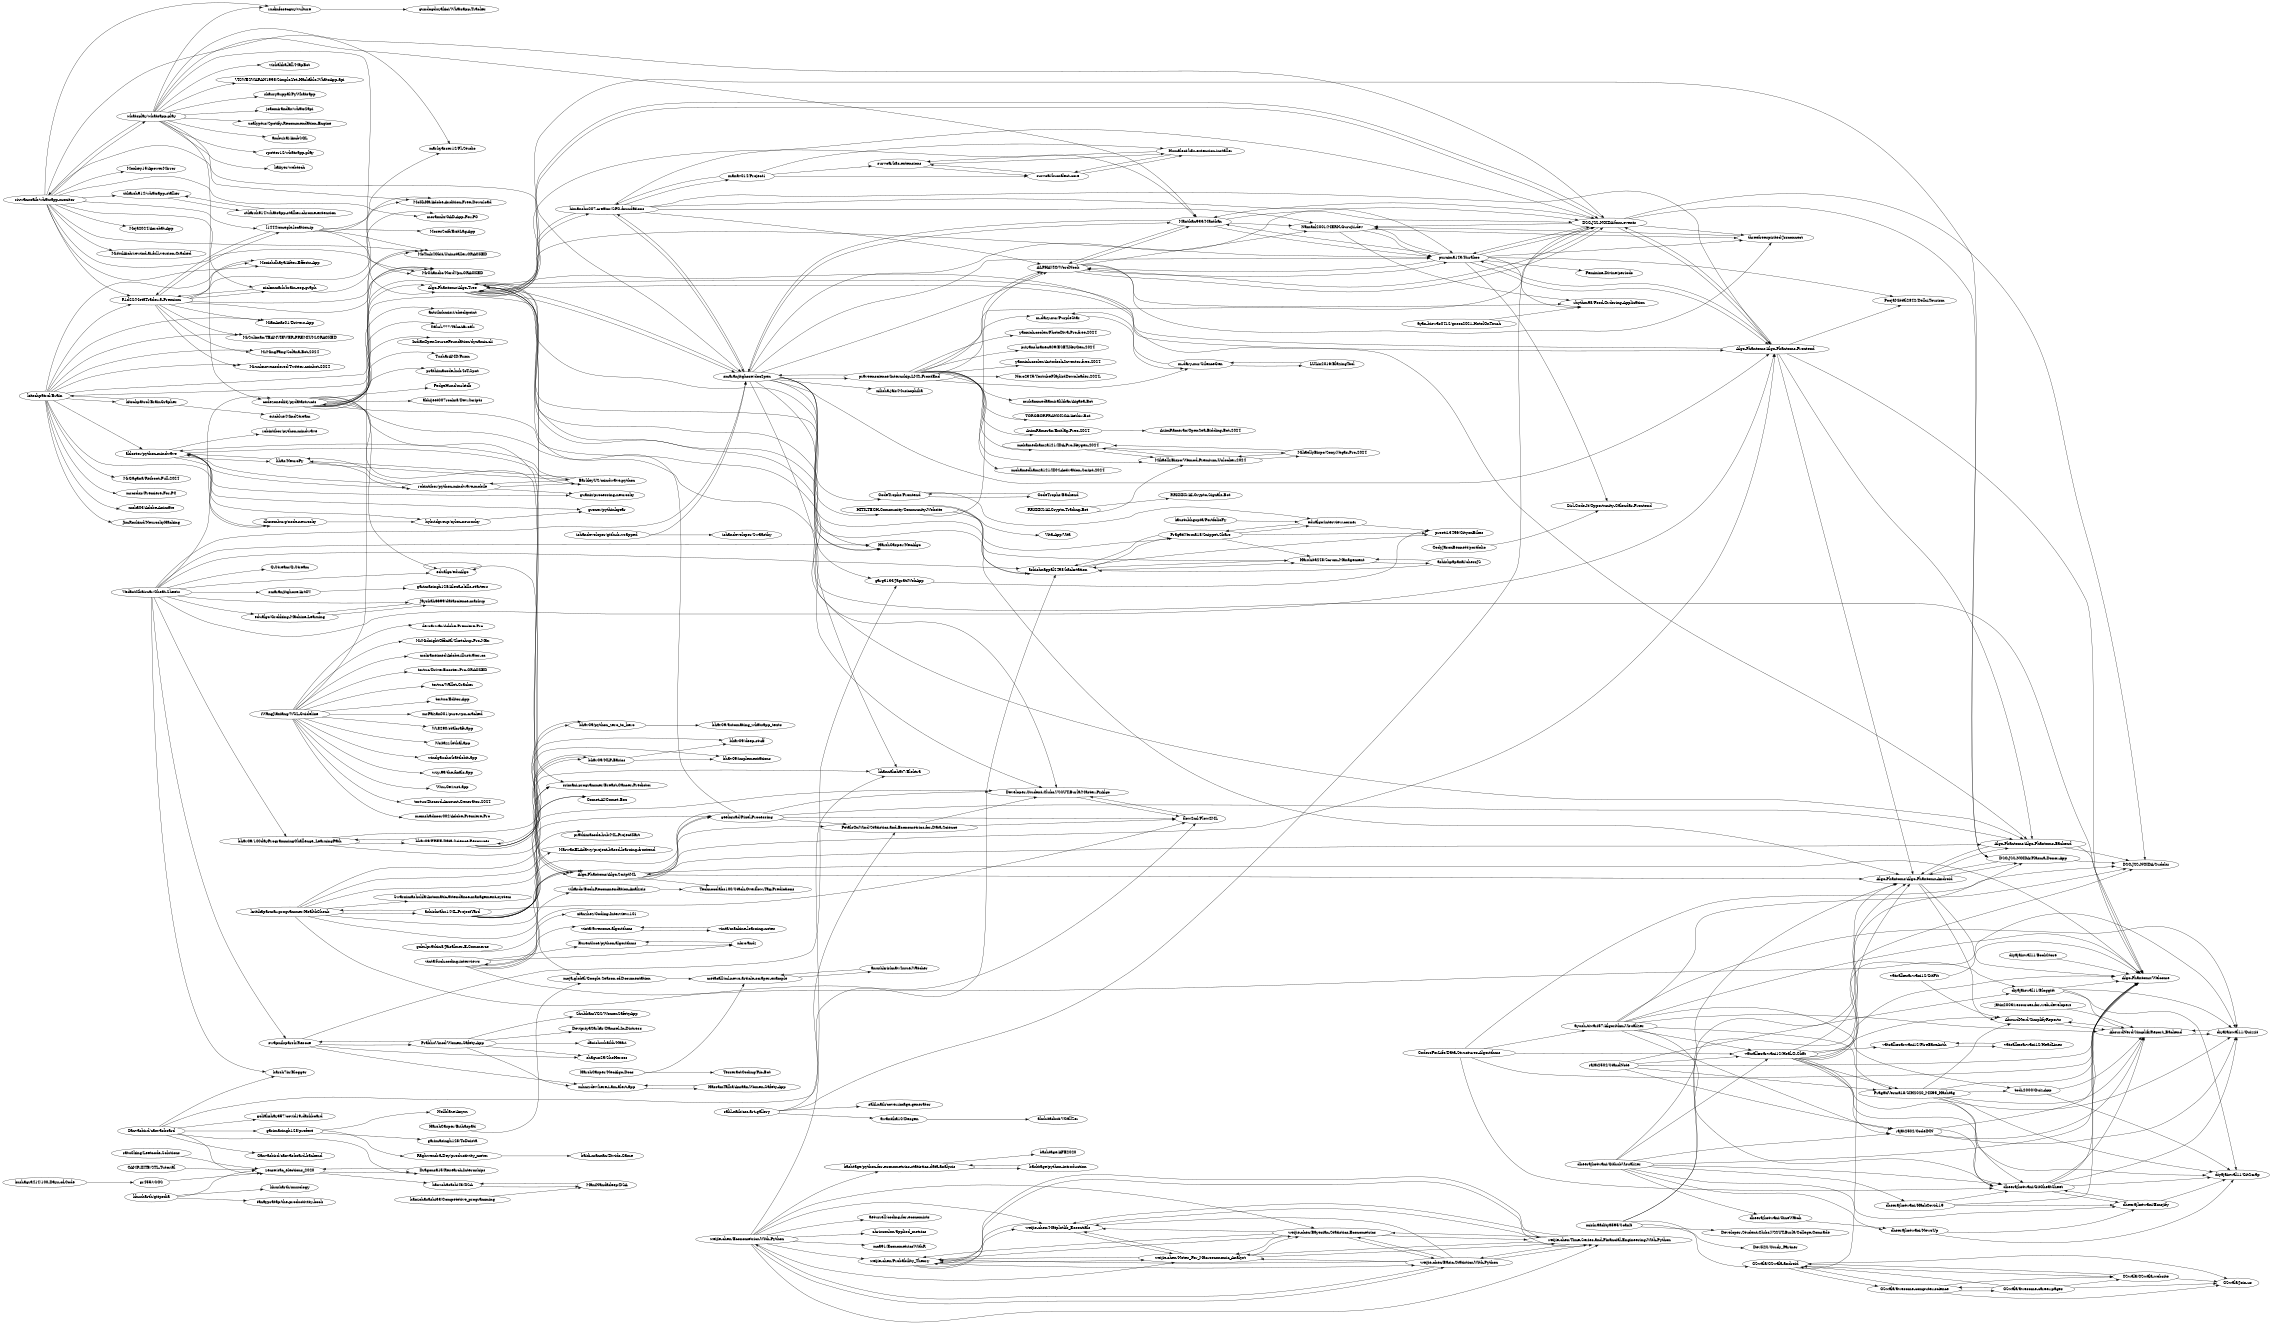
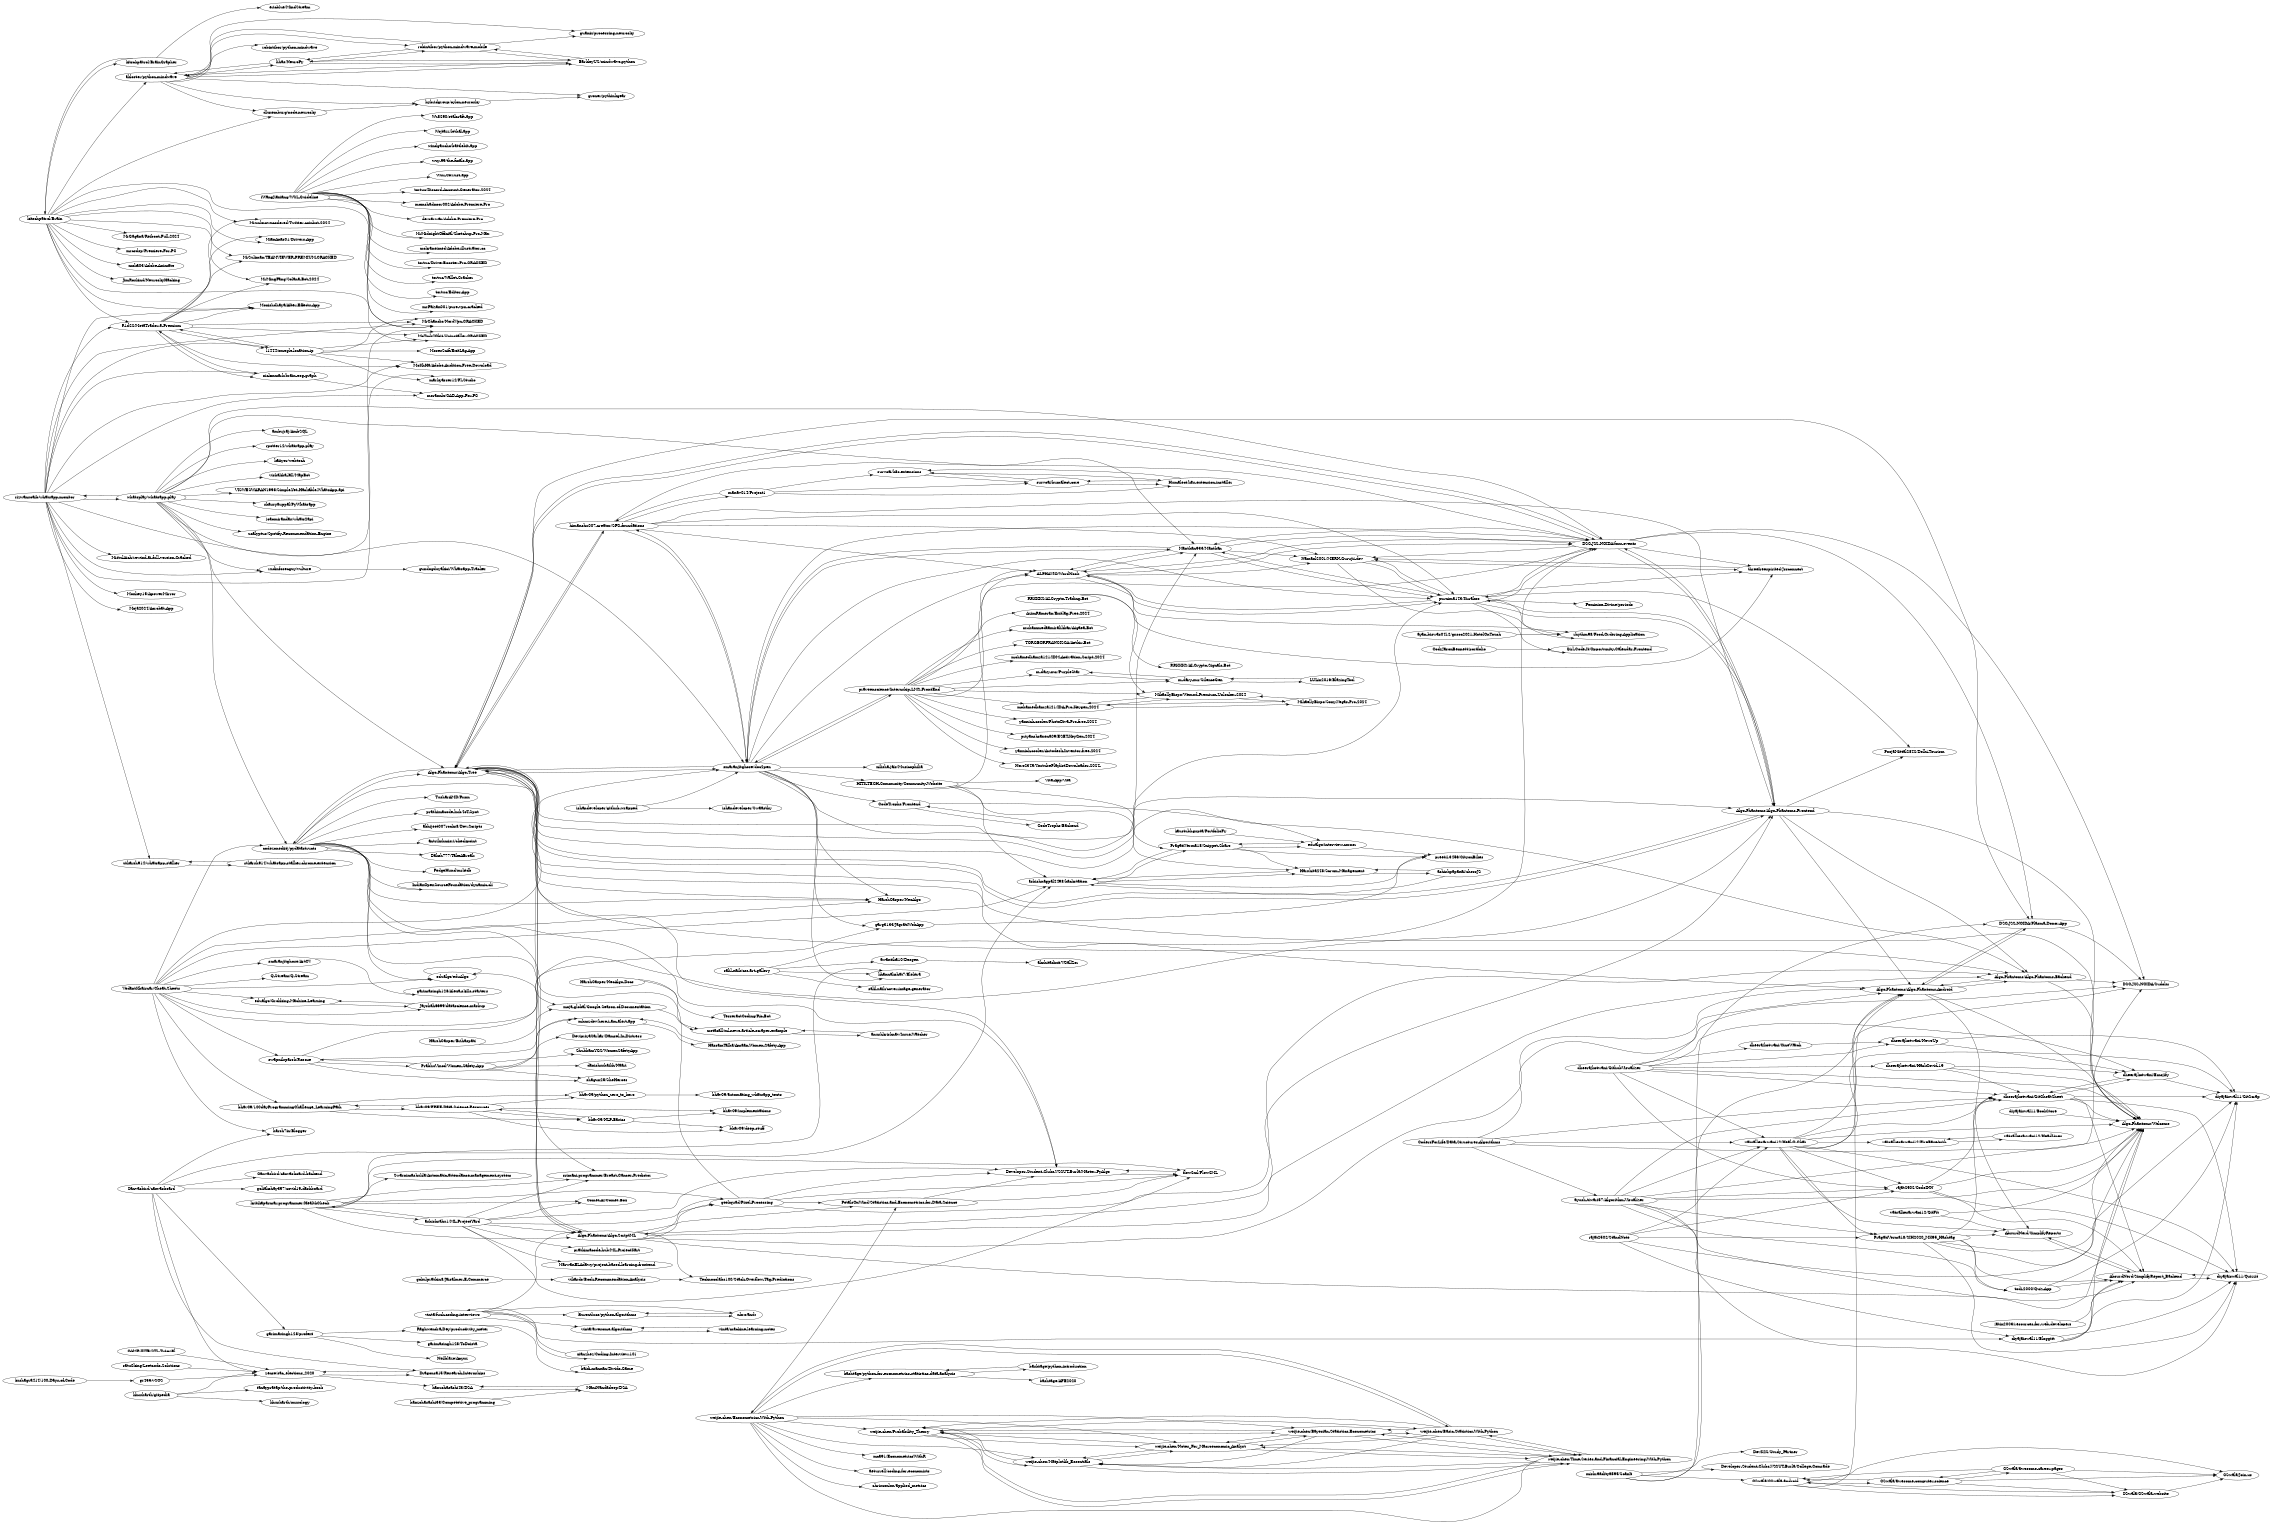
(1200, 431) -> none
(856, 526) -> none
